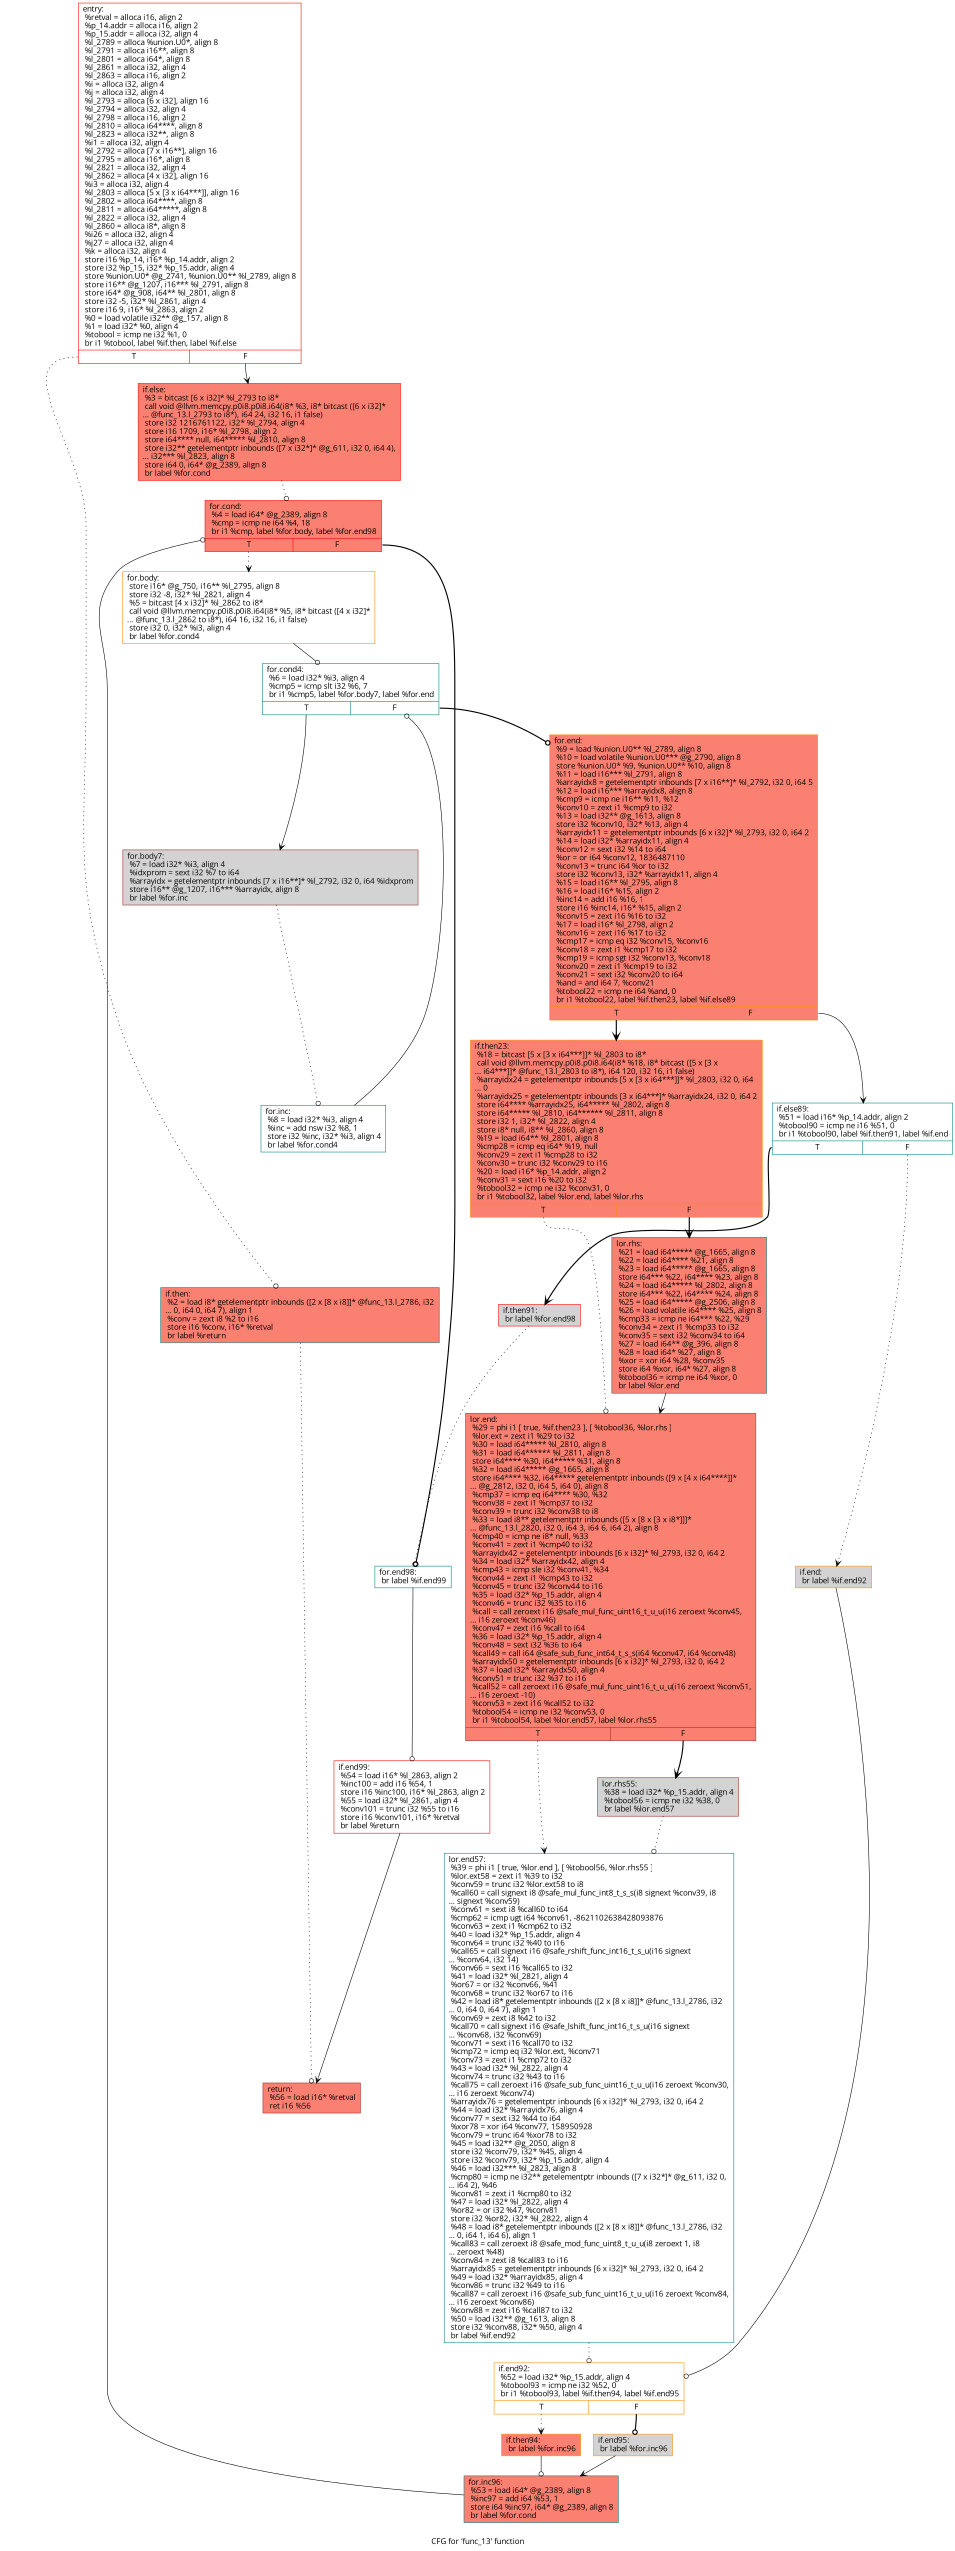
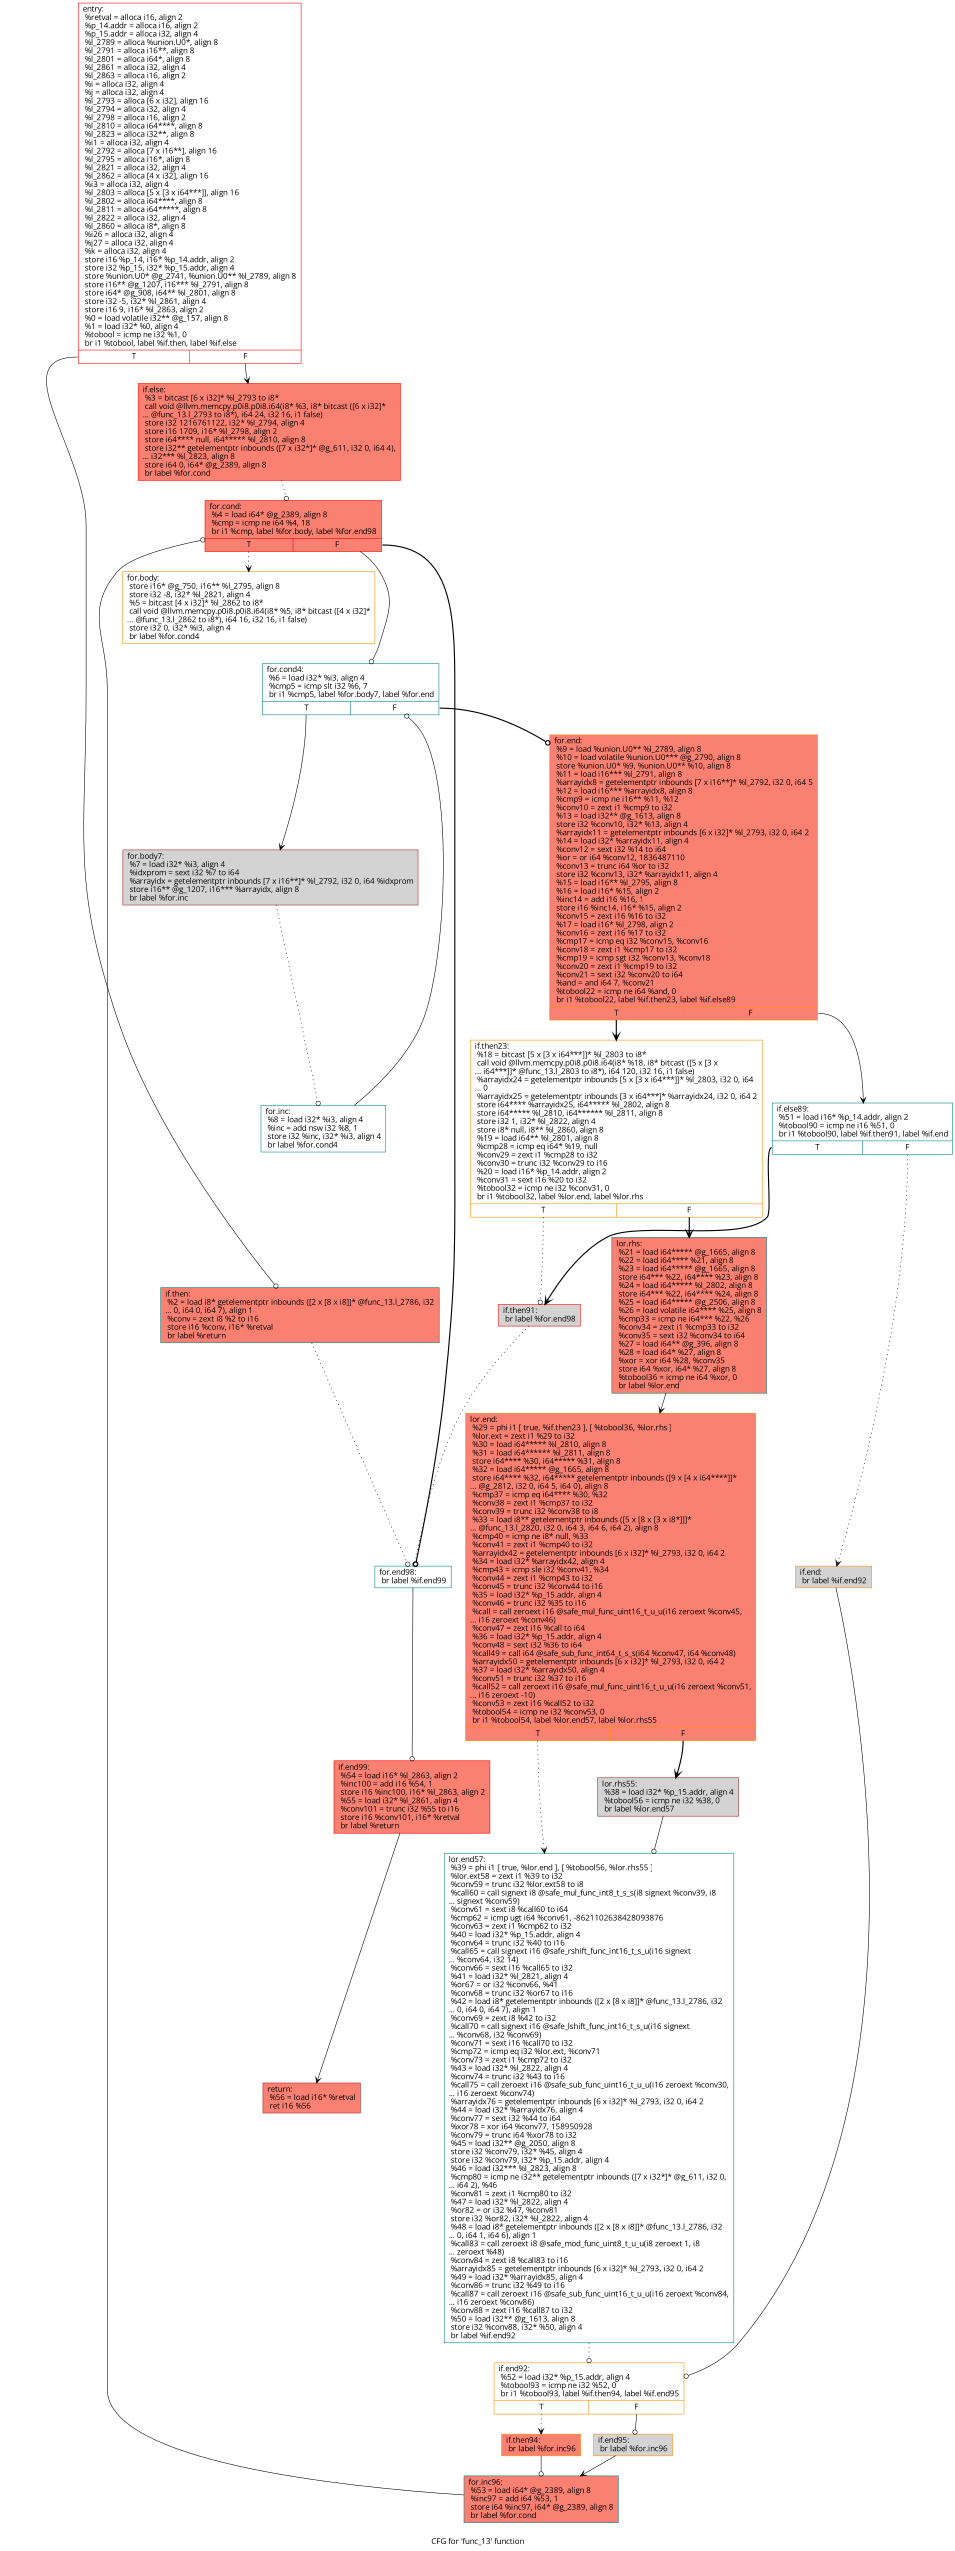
(304, 652) -> (389, 602)
(84, 832) -> (84, 832)
(616, 1129) -> (616, 1129)
(598, 1297) -> (542, 1259)
(683, 1319) -> (683, 1319)
(611, 1577) -> (611, 1577)
(306, 1711) -> (359, 1452)
(412, 1797) -> (412, 1797)
(659, 1833) -> (659, 1833)
(636, 2422) -> (636, 2422)
